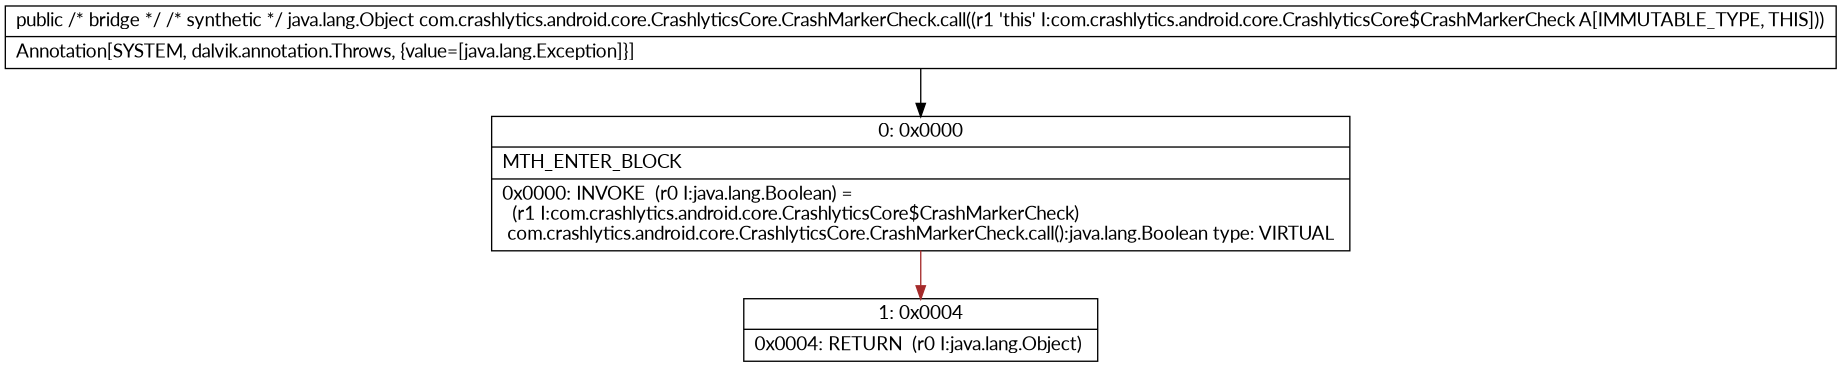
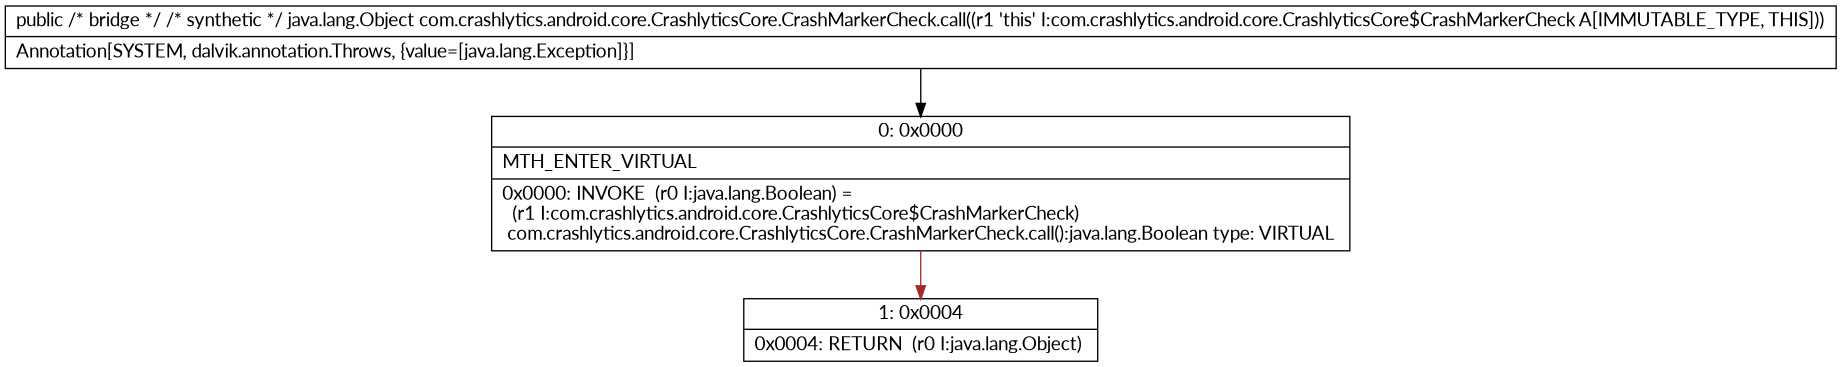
(592, 162) -> (600, 162)
